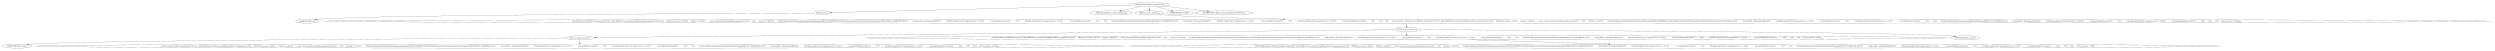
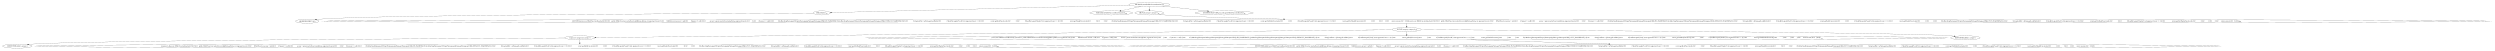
(1179, 13) -> none
